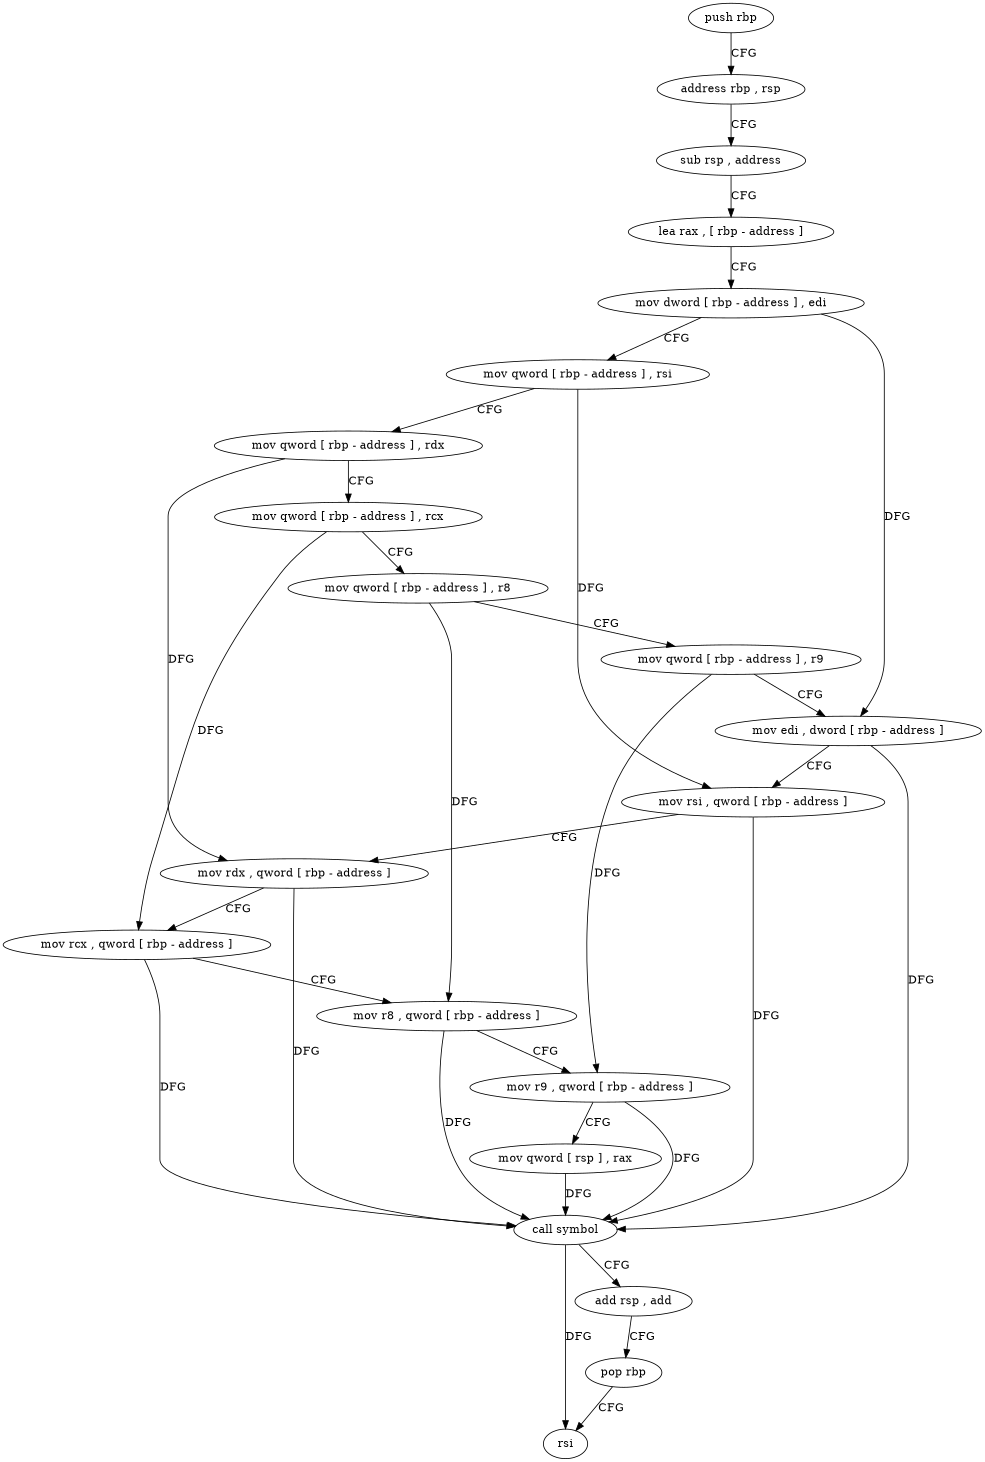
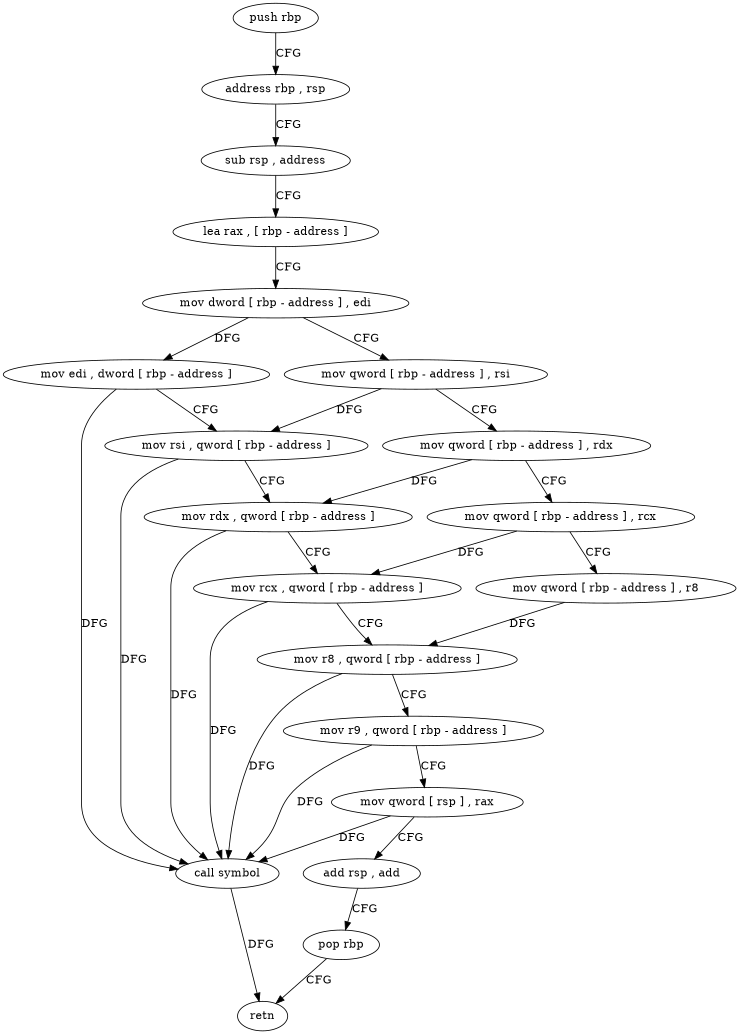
(731, 660) -> none
(597, 1263) -> (397, 835)
(566, 1444) -> (263, 1016)
